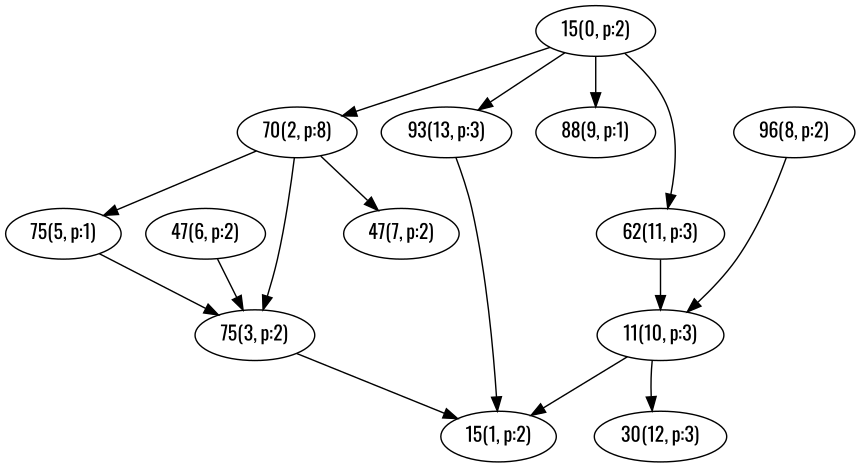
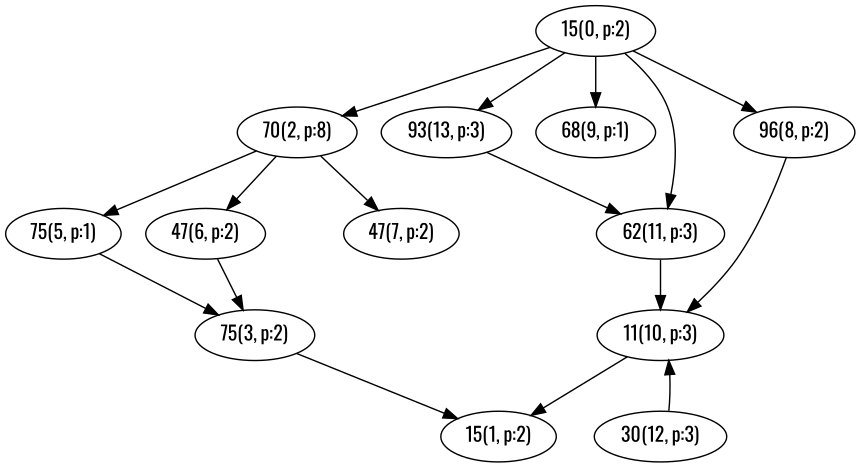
none -> (688, 78)
(596, 132) -> (596, 132)
(284, 228) -> (256, 178)
(484, 276) -> (547, 180)
(651, 379) -> (670, 393)
